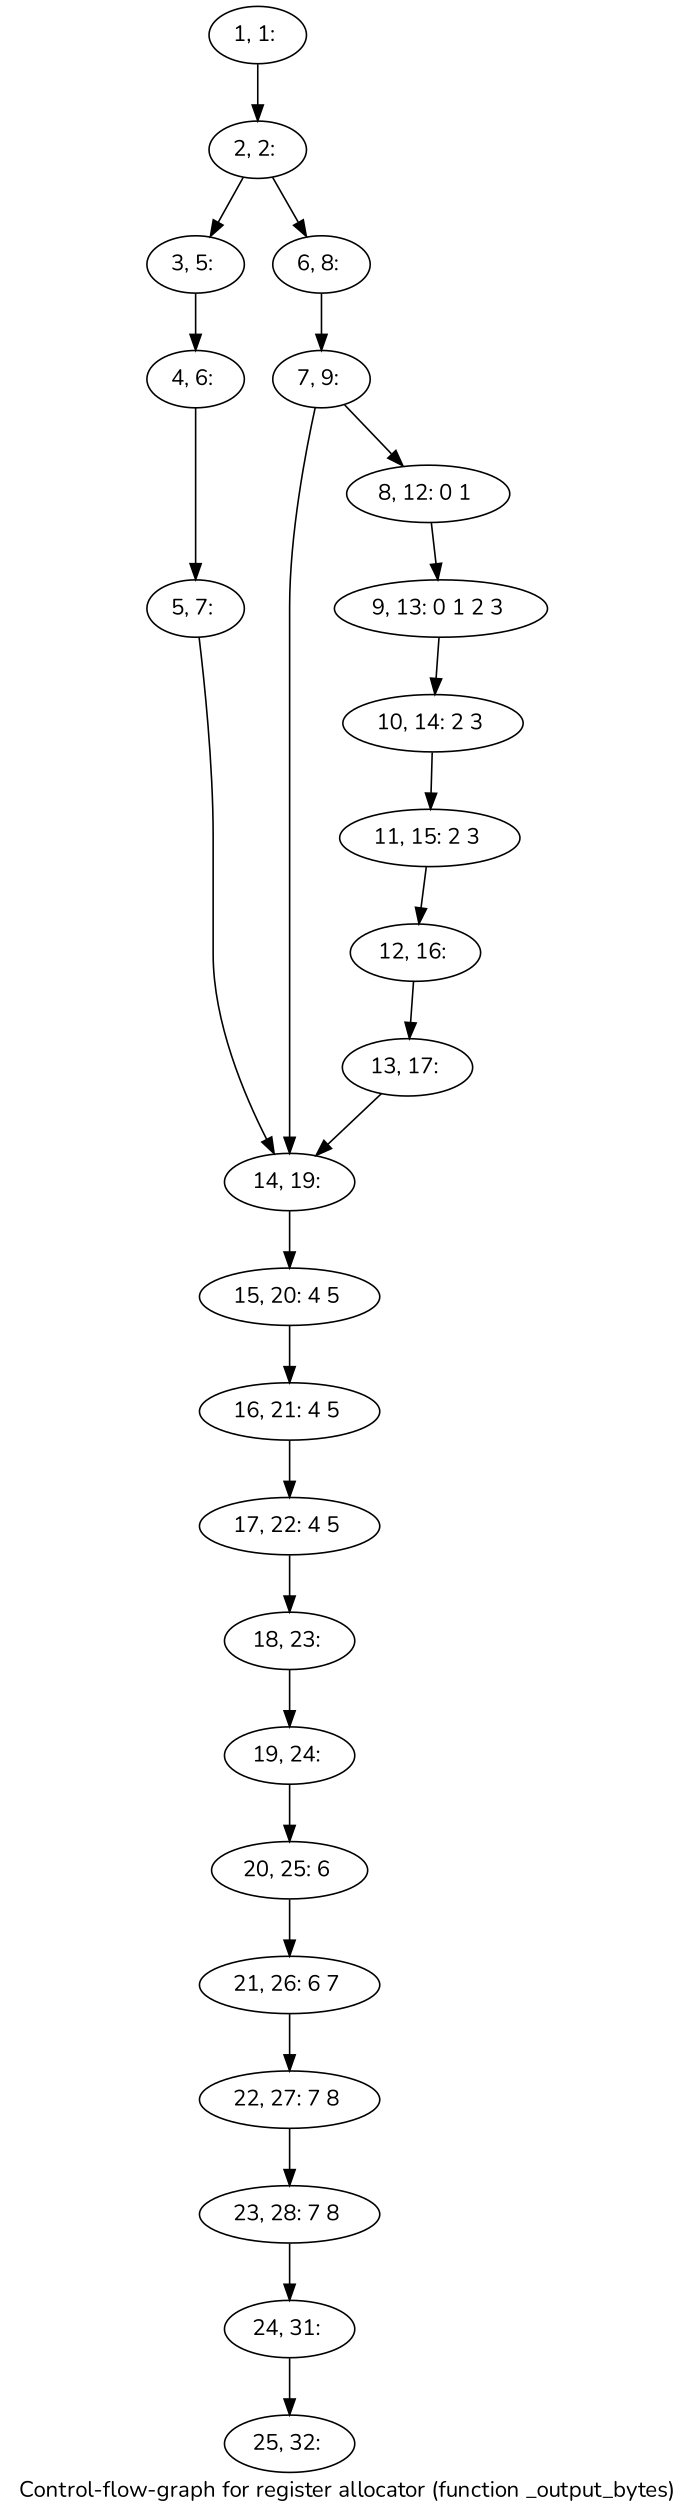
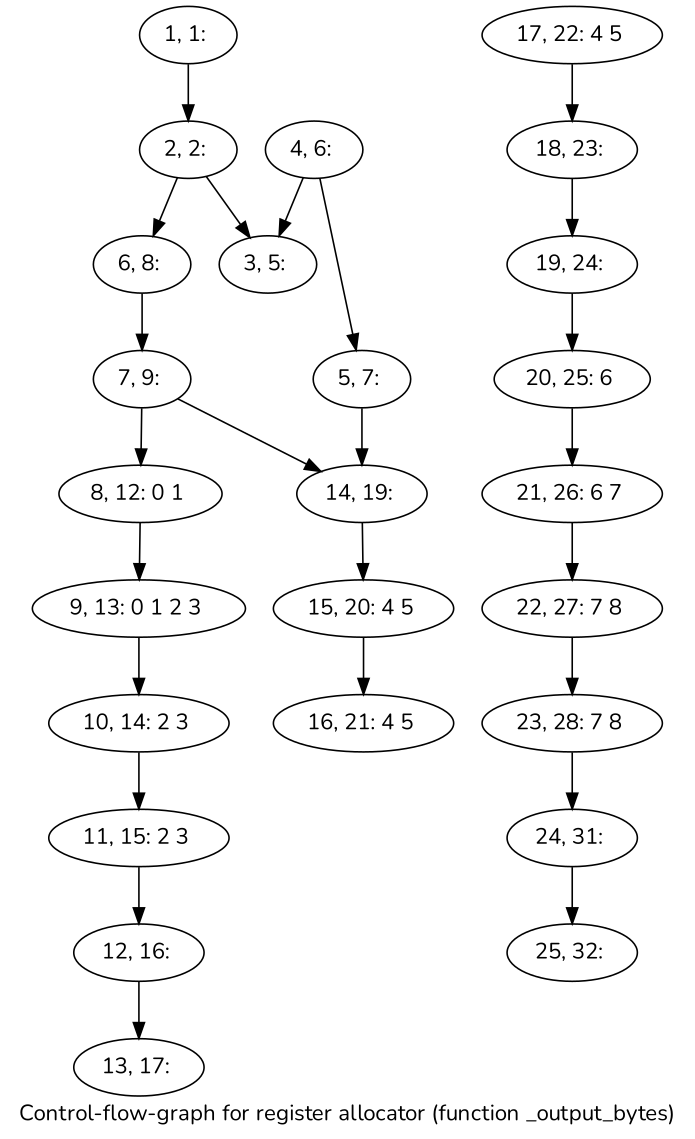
(196, 314) -> (294, 199)
(355, 1119) -> none
(290, 1461) -> none
